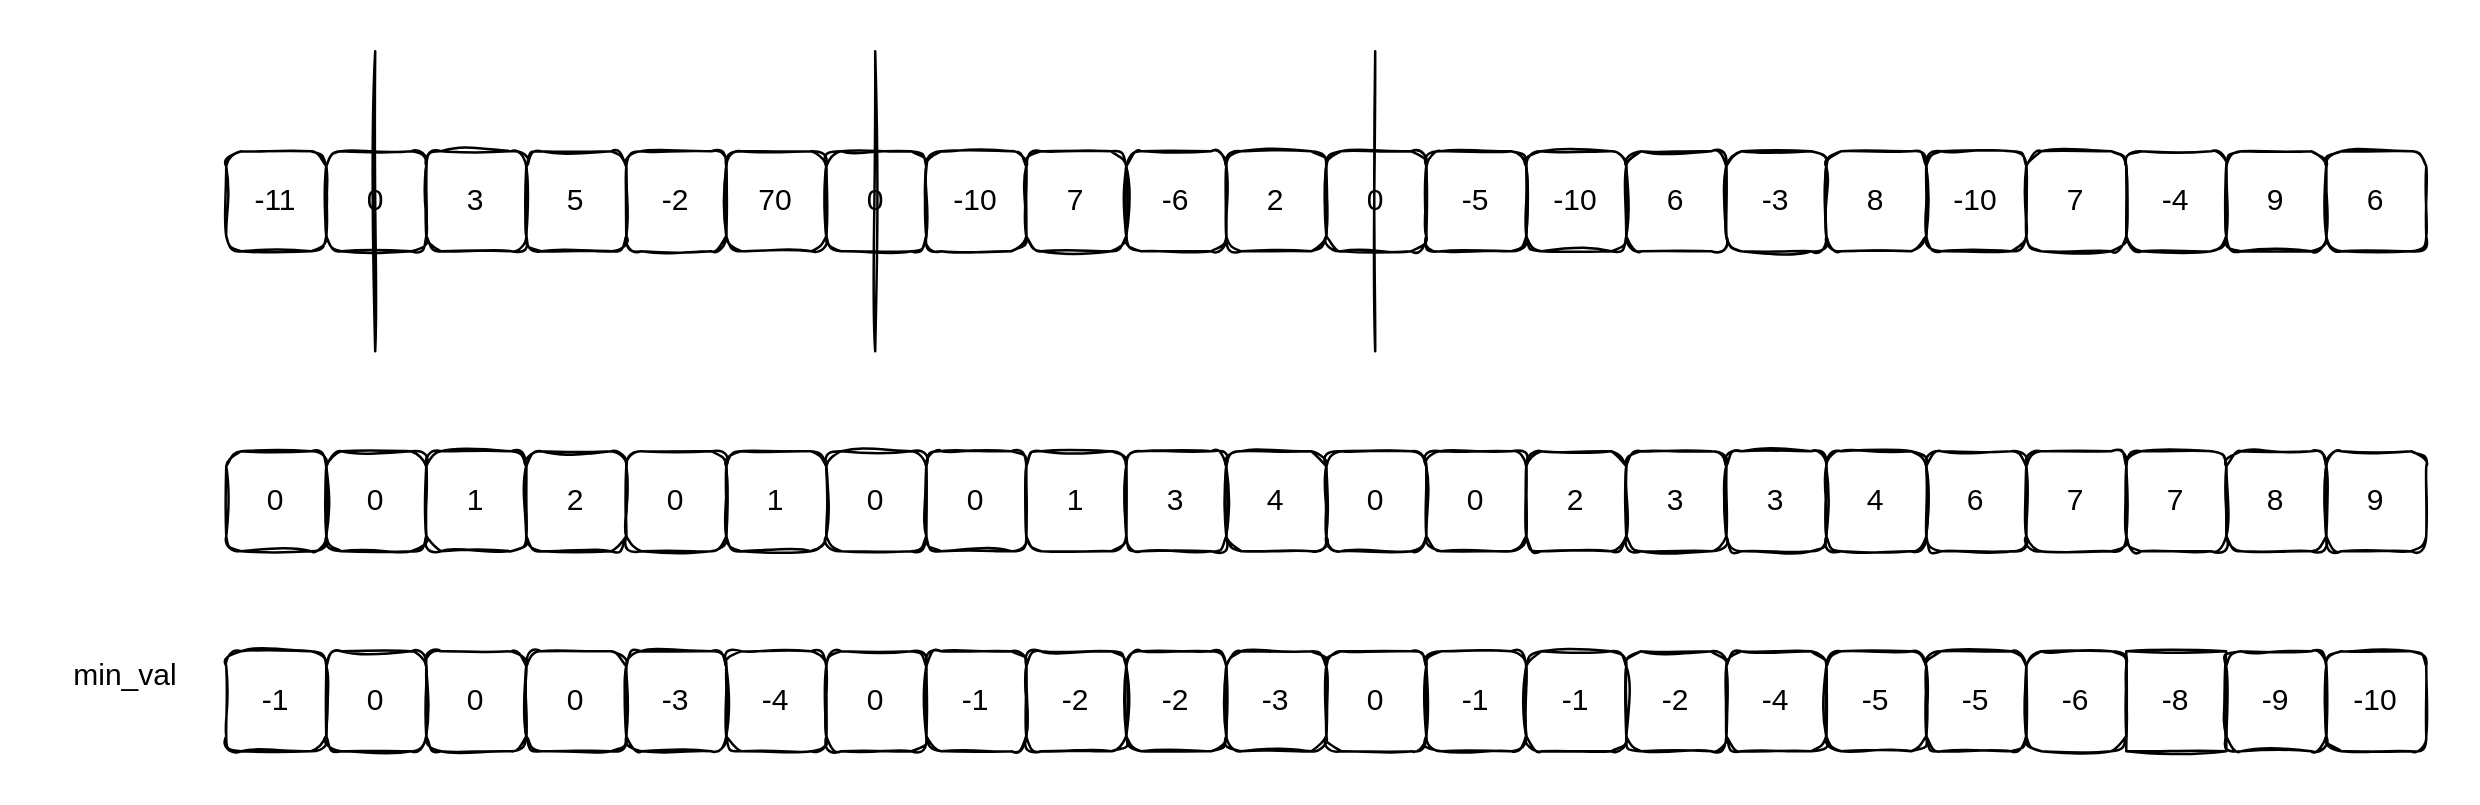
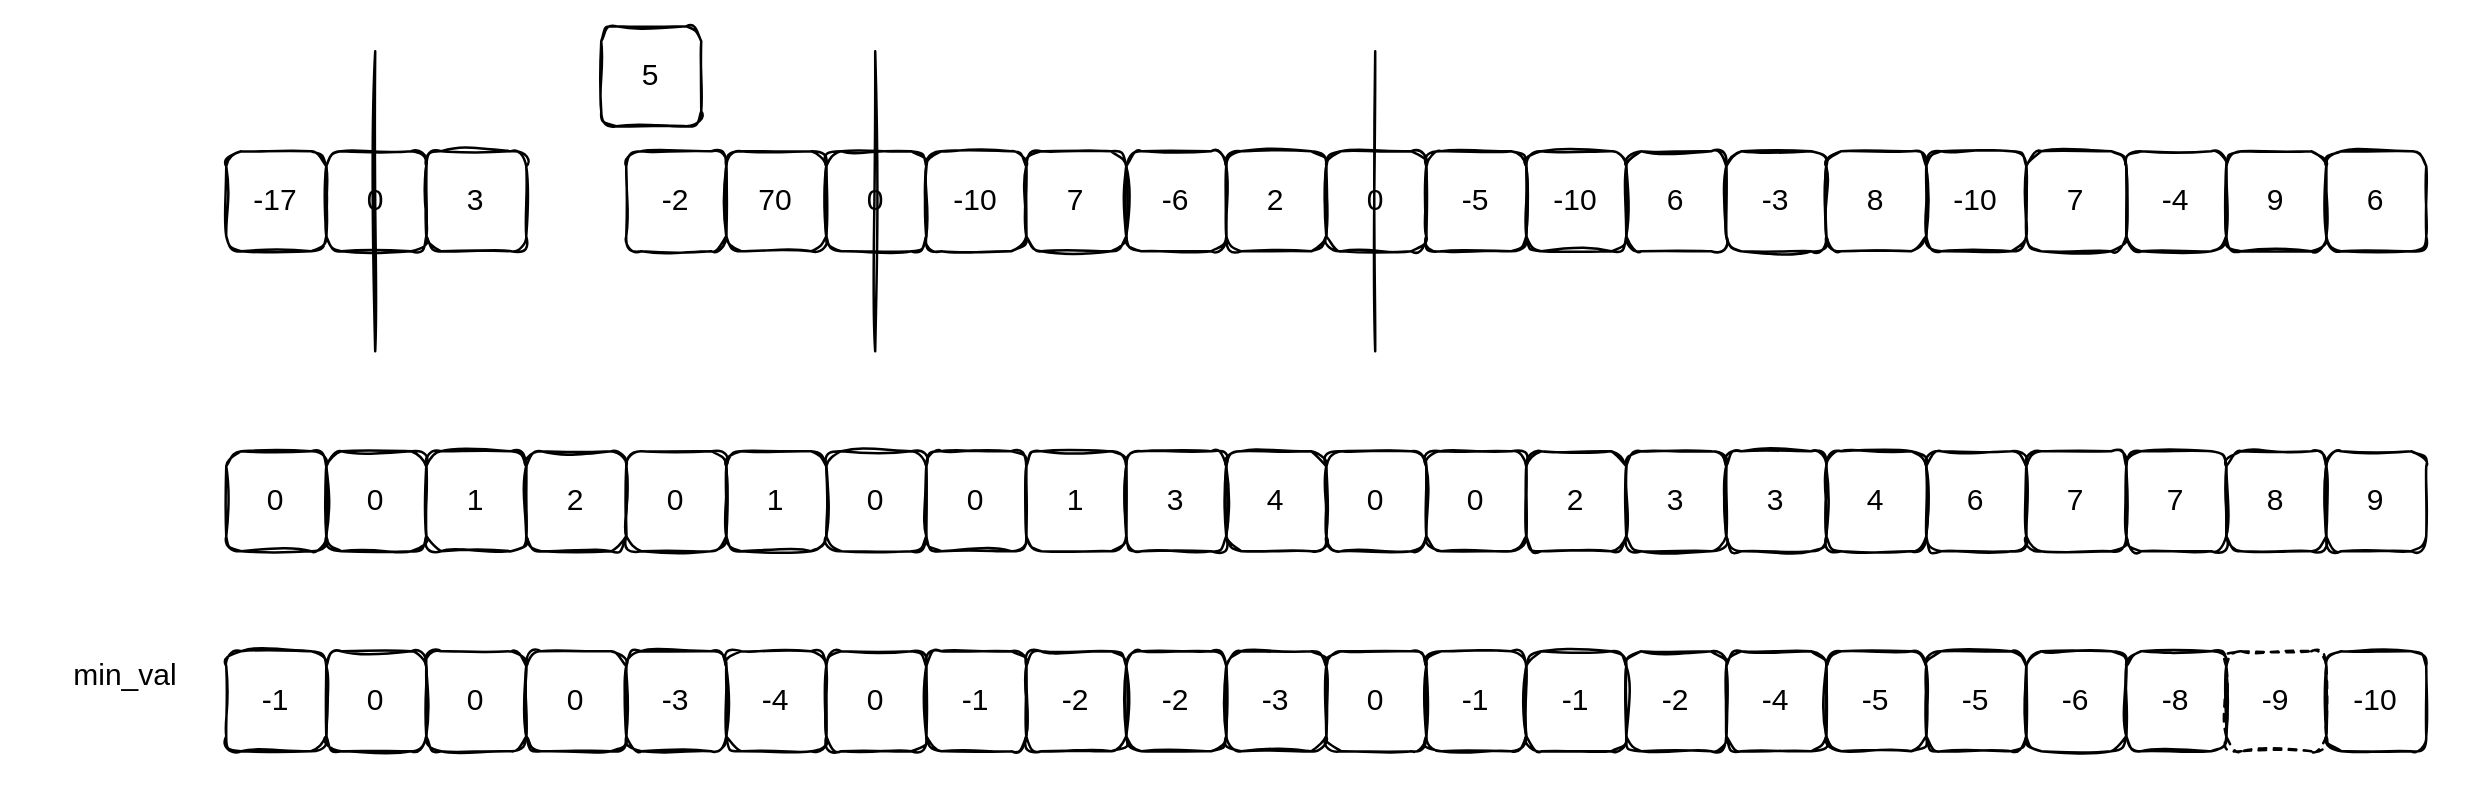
(276, 201) -> (276, 201)
(576, 201) -> (651, 76)
(2176, 701) -> (2176, 701)
(2276, 701) -> (2276, 701)
